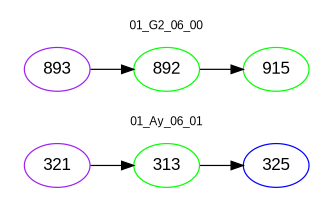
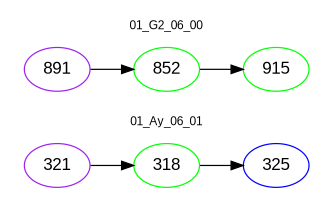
(57, 69) -> (57, 69)
(167, 69) -> (167, 69)
(167, 165) -> (167, 165)
